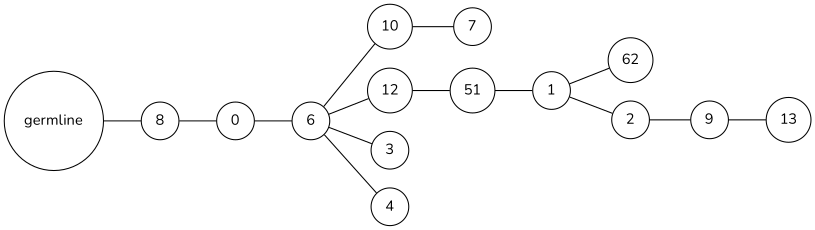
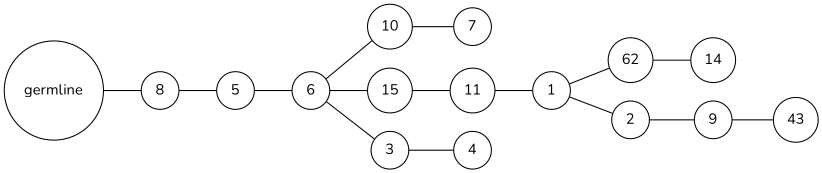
none -> (713, 60)
(390, 91) -> (390, 91)
(473, 91) -> (473, 91)
(789, 120) -> (796, 120)
(236, 121) -> (236, 91)
(350, 164) -> (431, 150)
